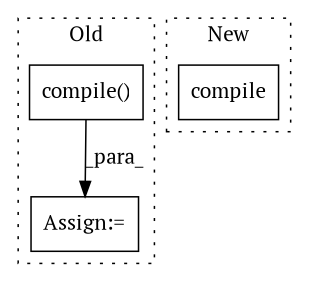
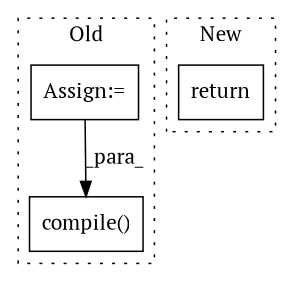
(229, 92) -> (221, 92)
(86, 151) -> (85, 151)
